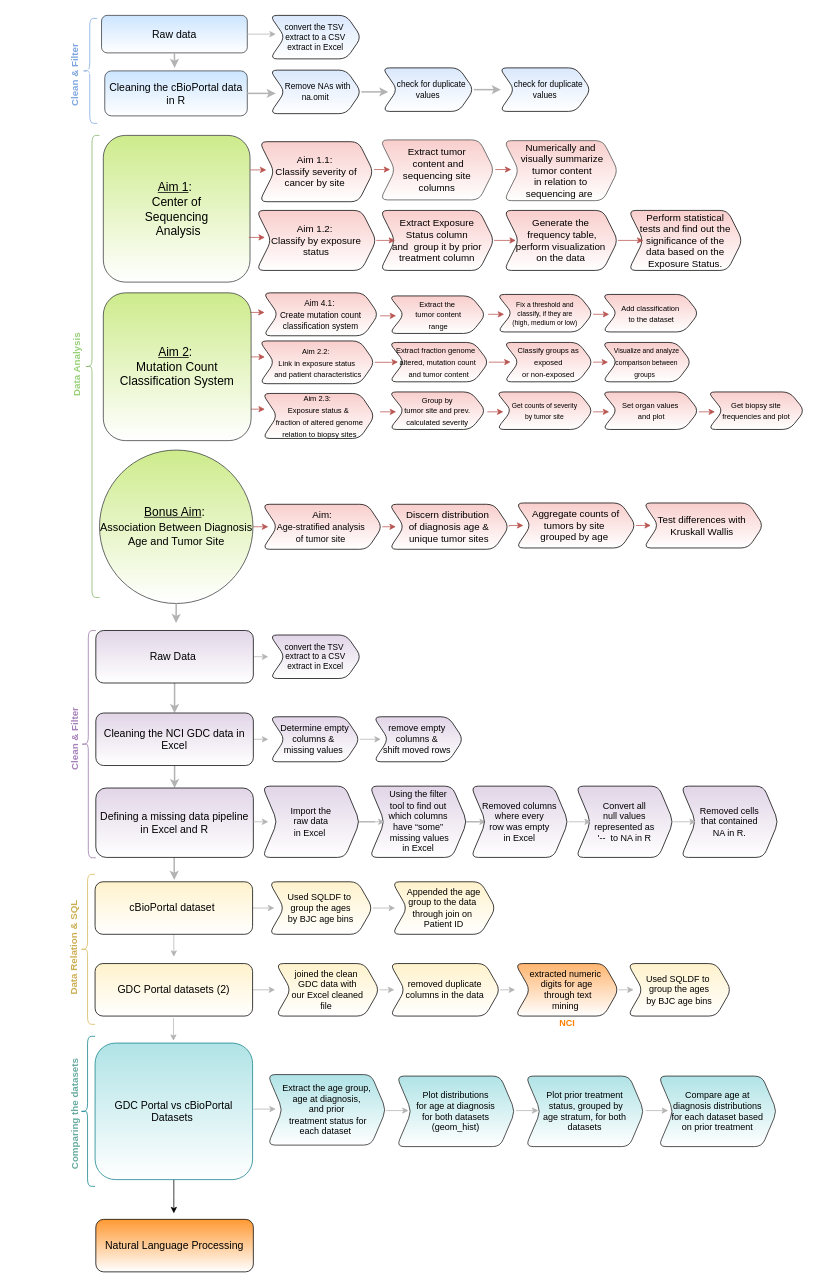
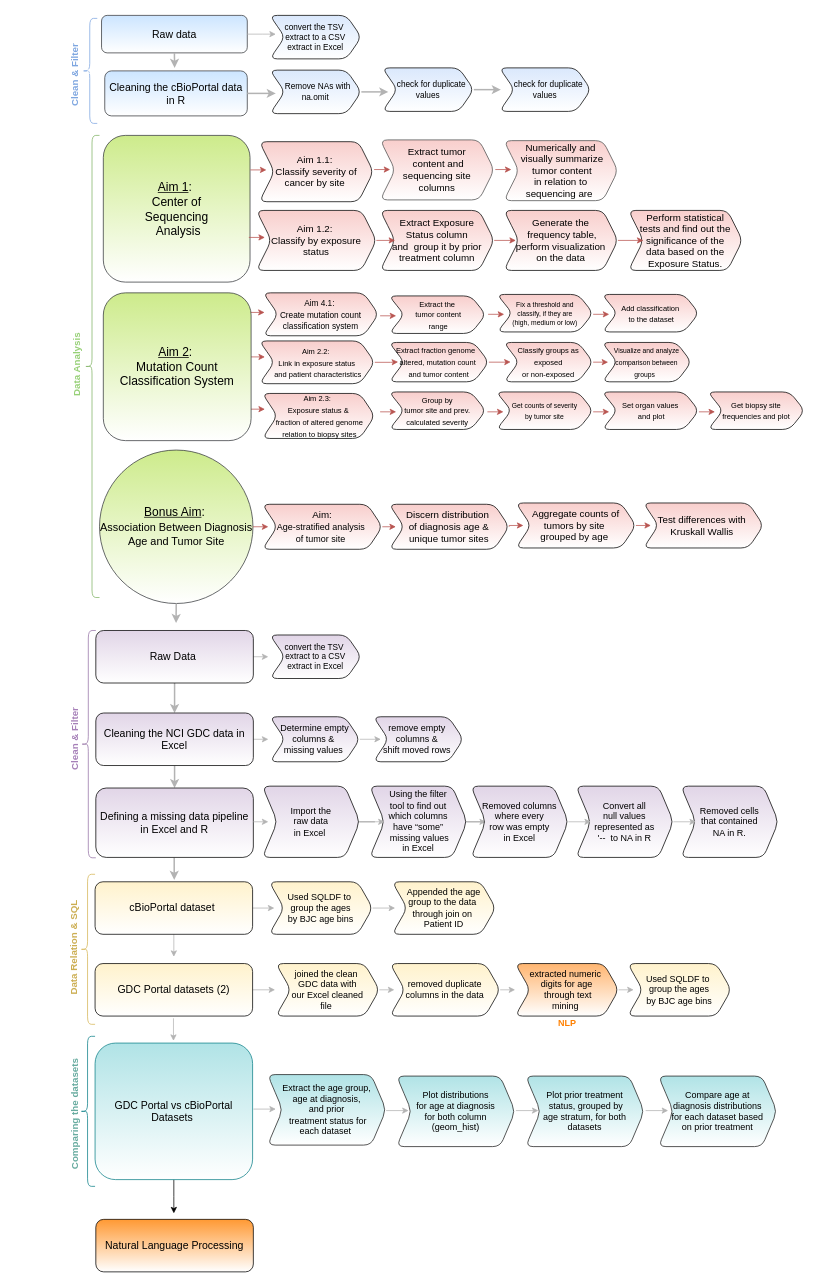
(567, 1023) -> (567, 1023)
(456, 1111) -> (456, 1111)
